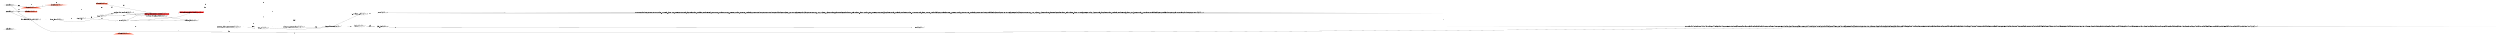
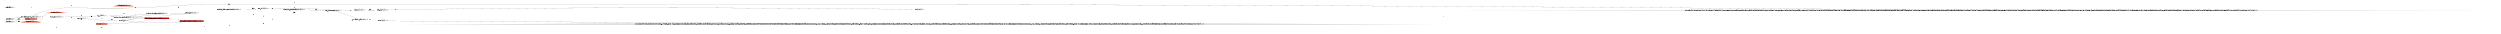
(31, 5) -> (33, 10)
